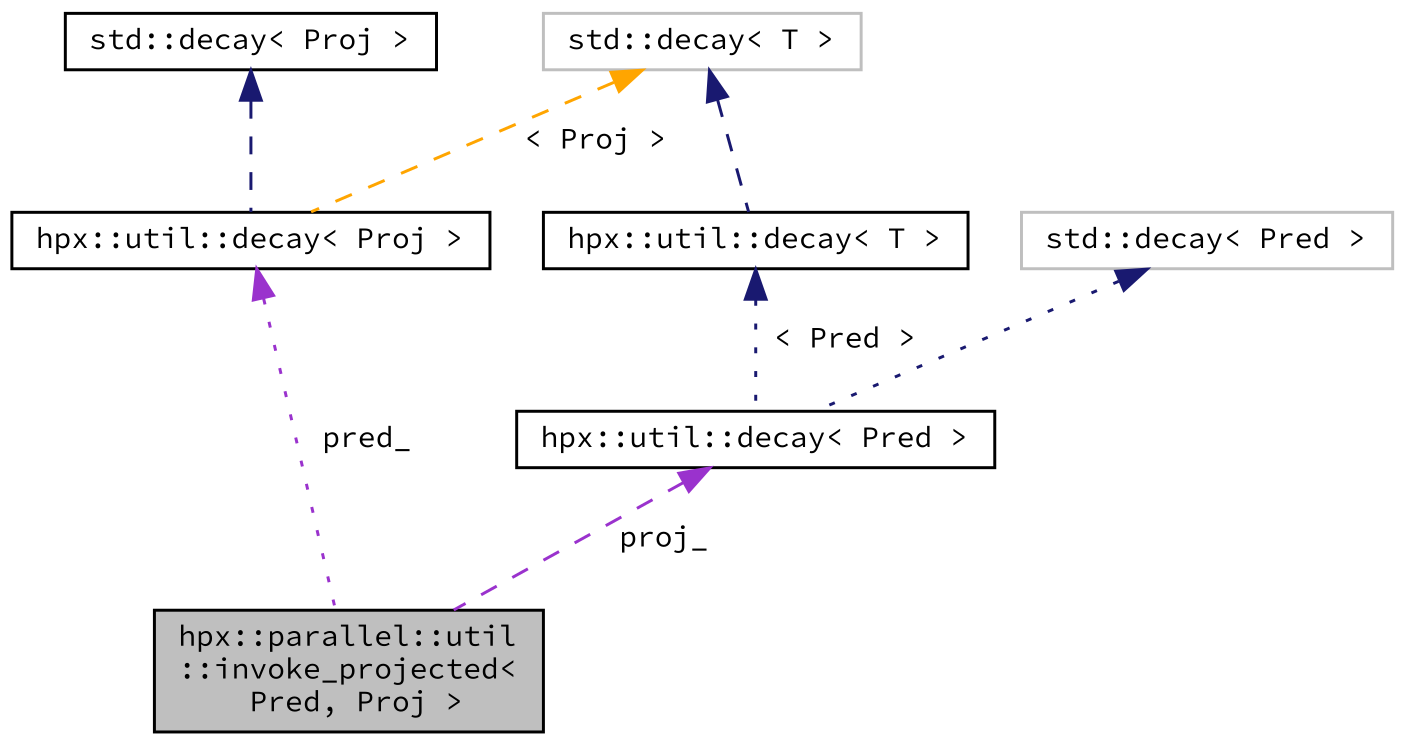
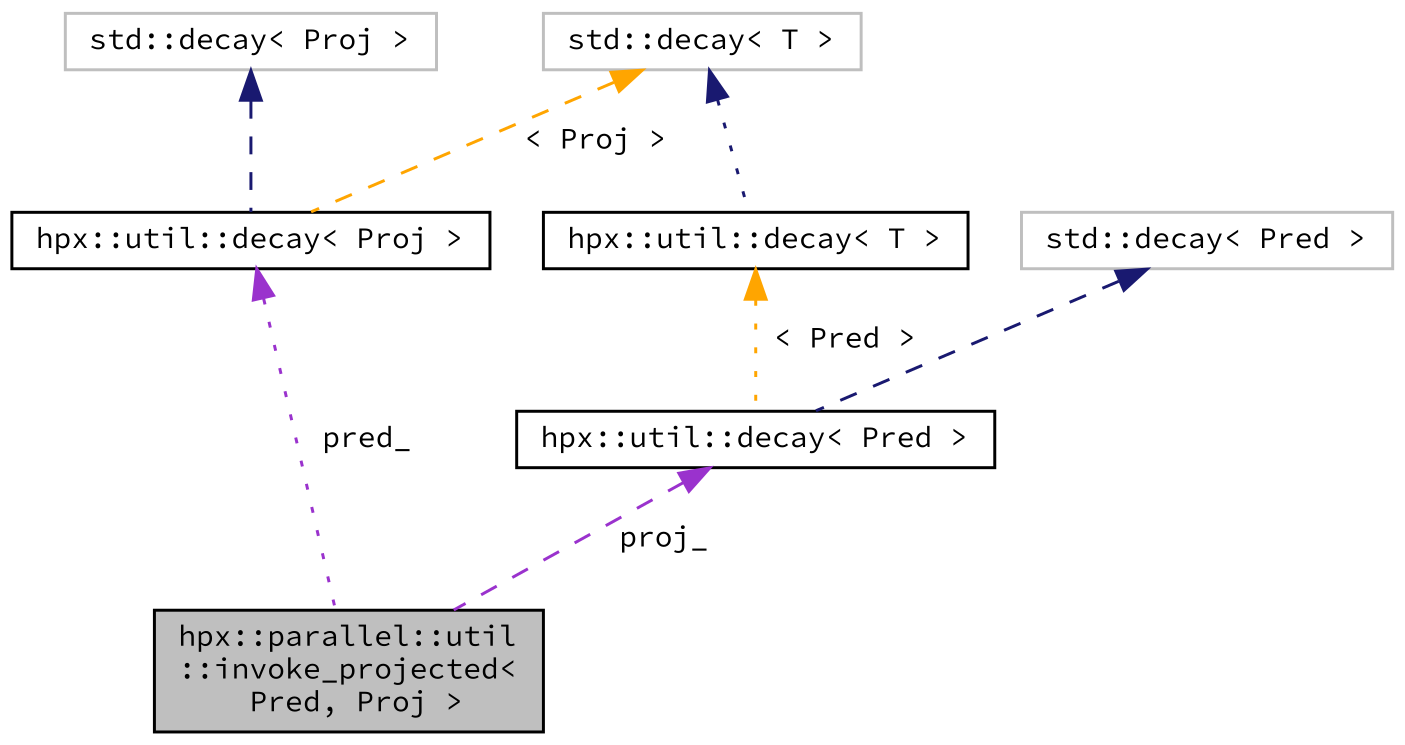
(251, 42) -> (251, 42)
(733, 156) -> (733, 156)
(967, 346) -> (967, 346)
(756, 355) -> (756, 355)
